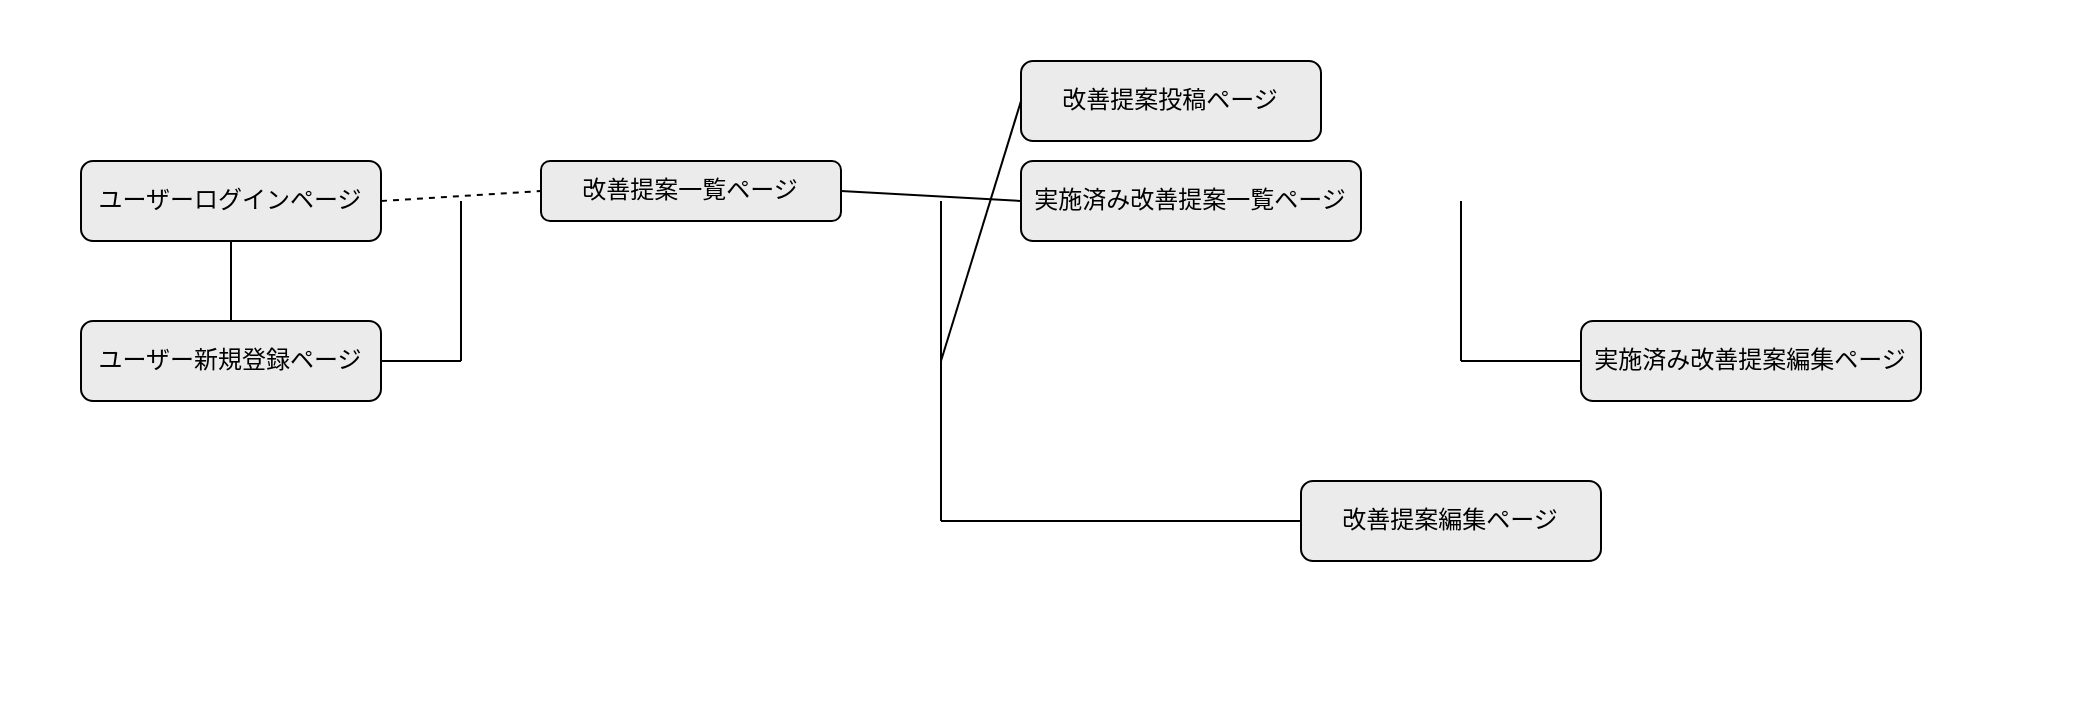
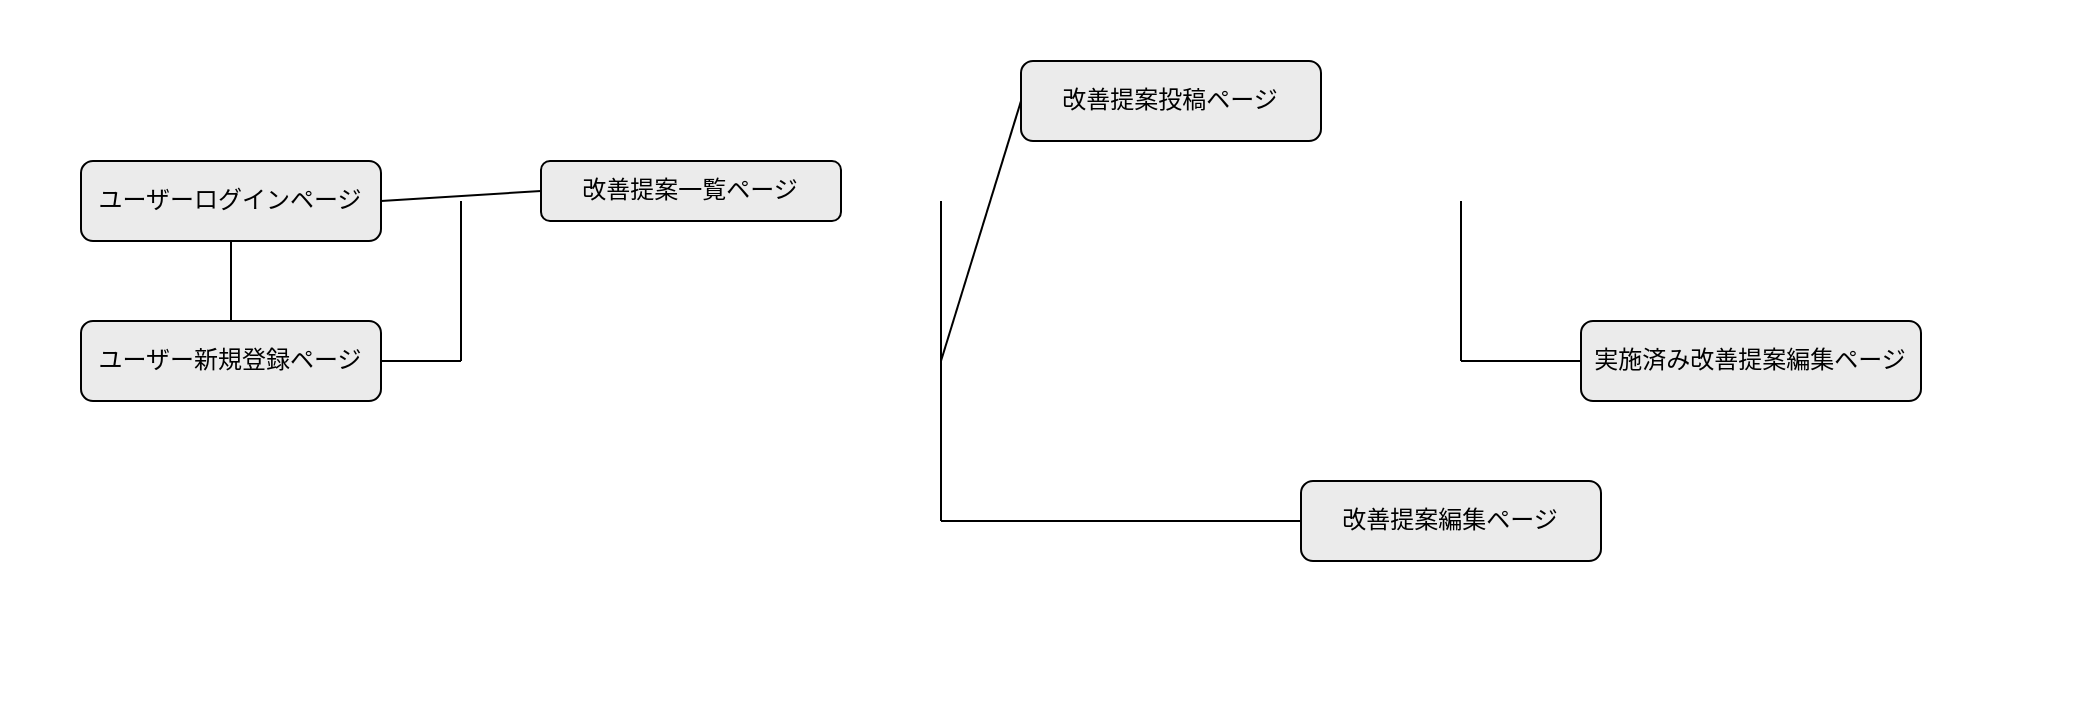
(461, 196) -> (461, 196)
(931, 196) -> none
(1191, 201) -> none
